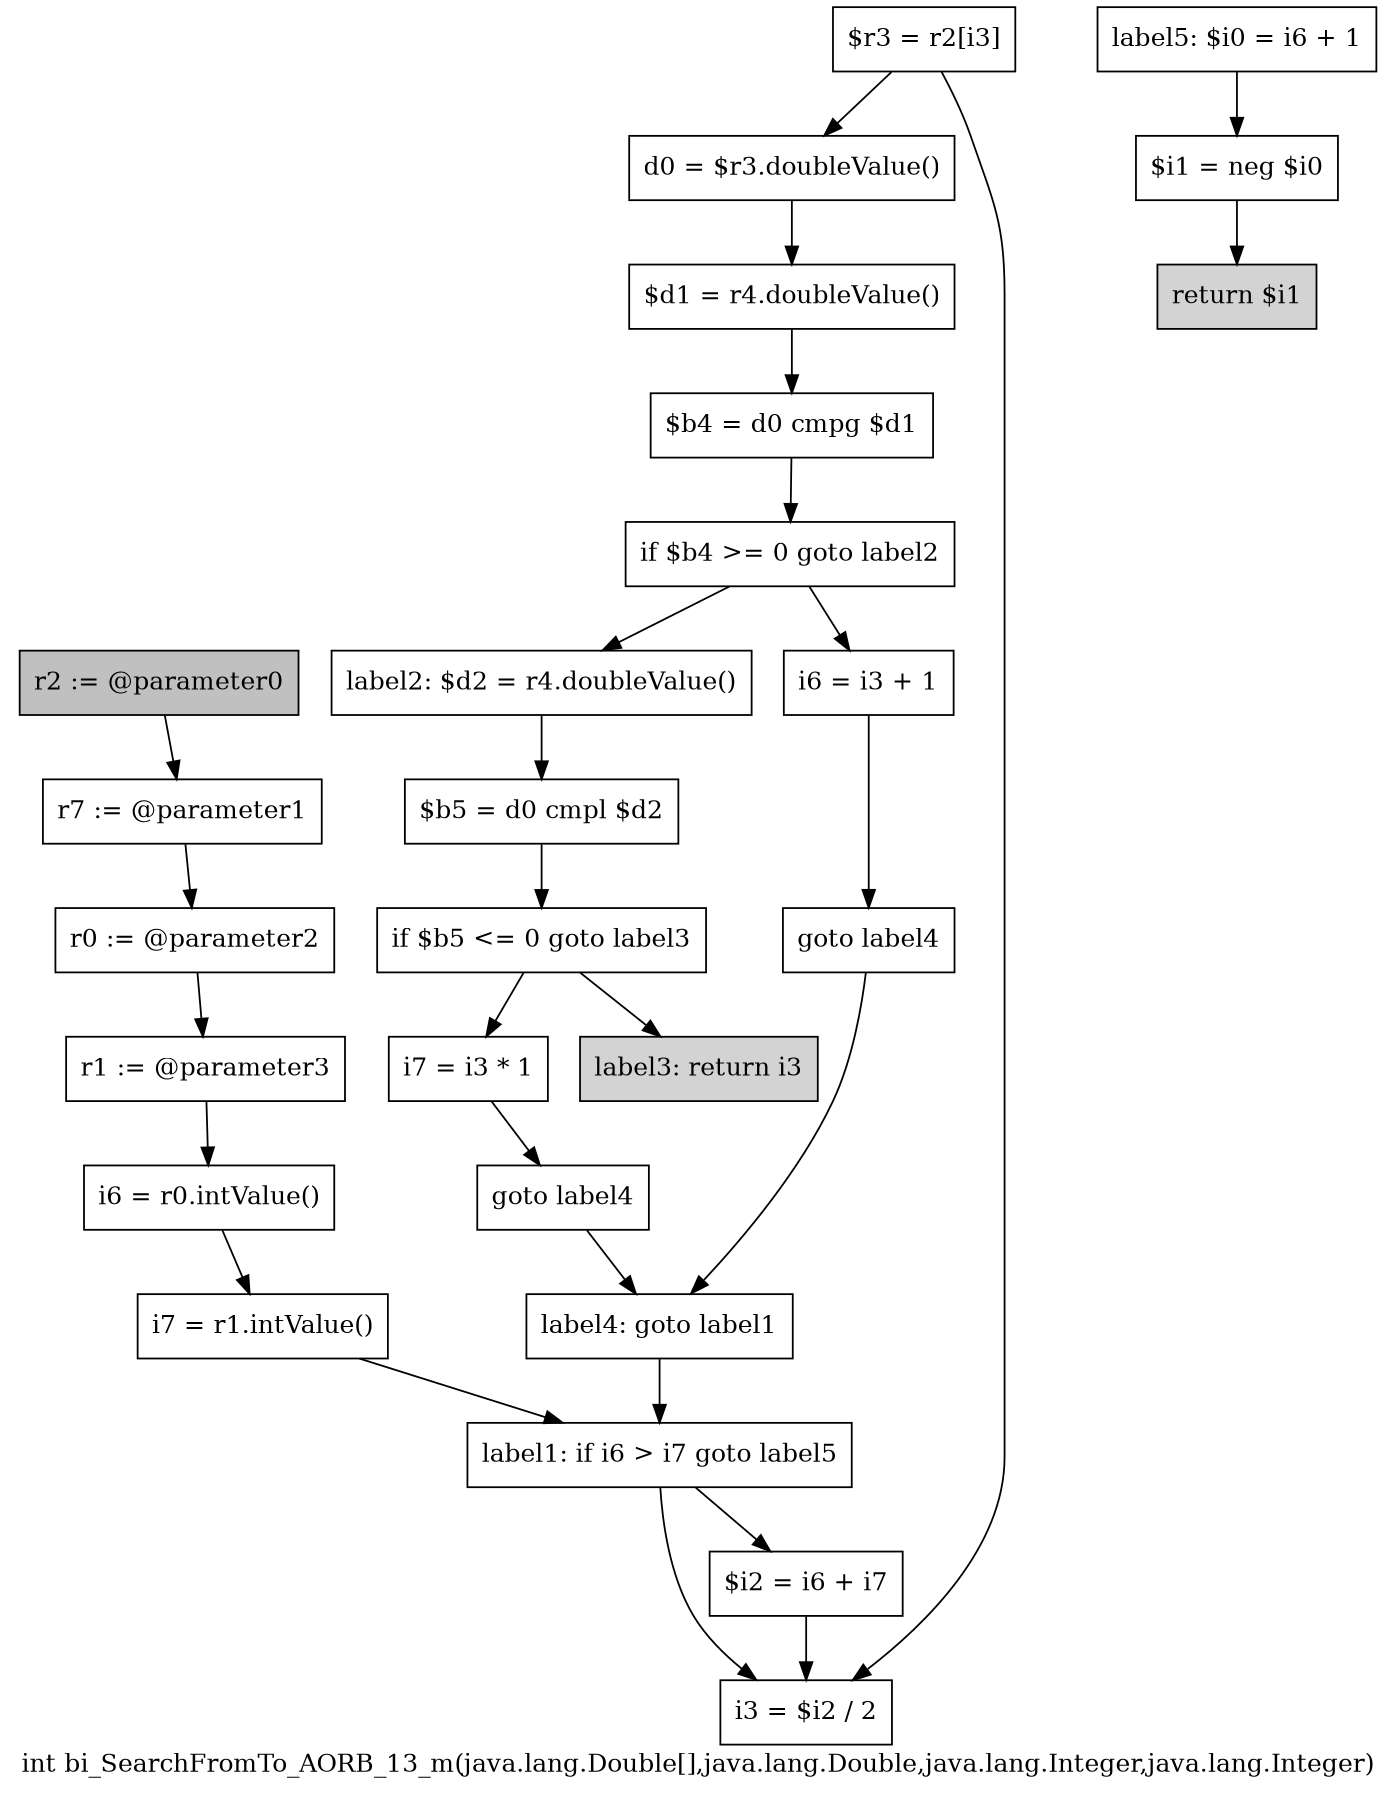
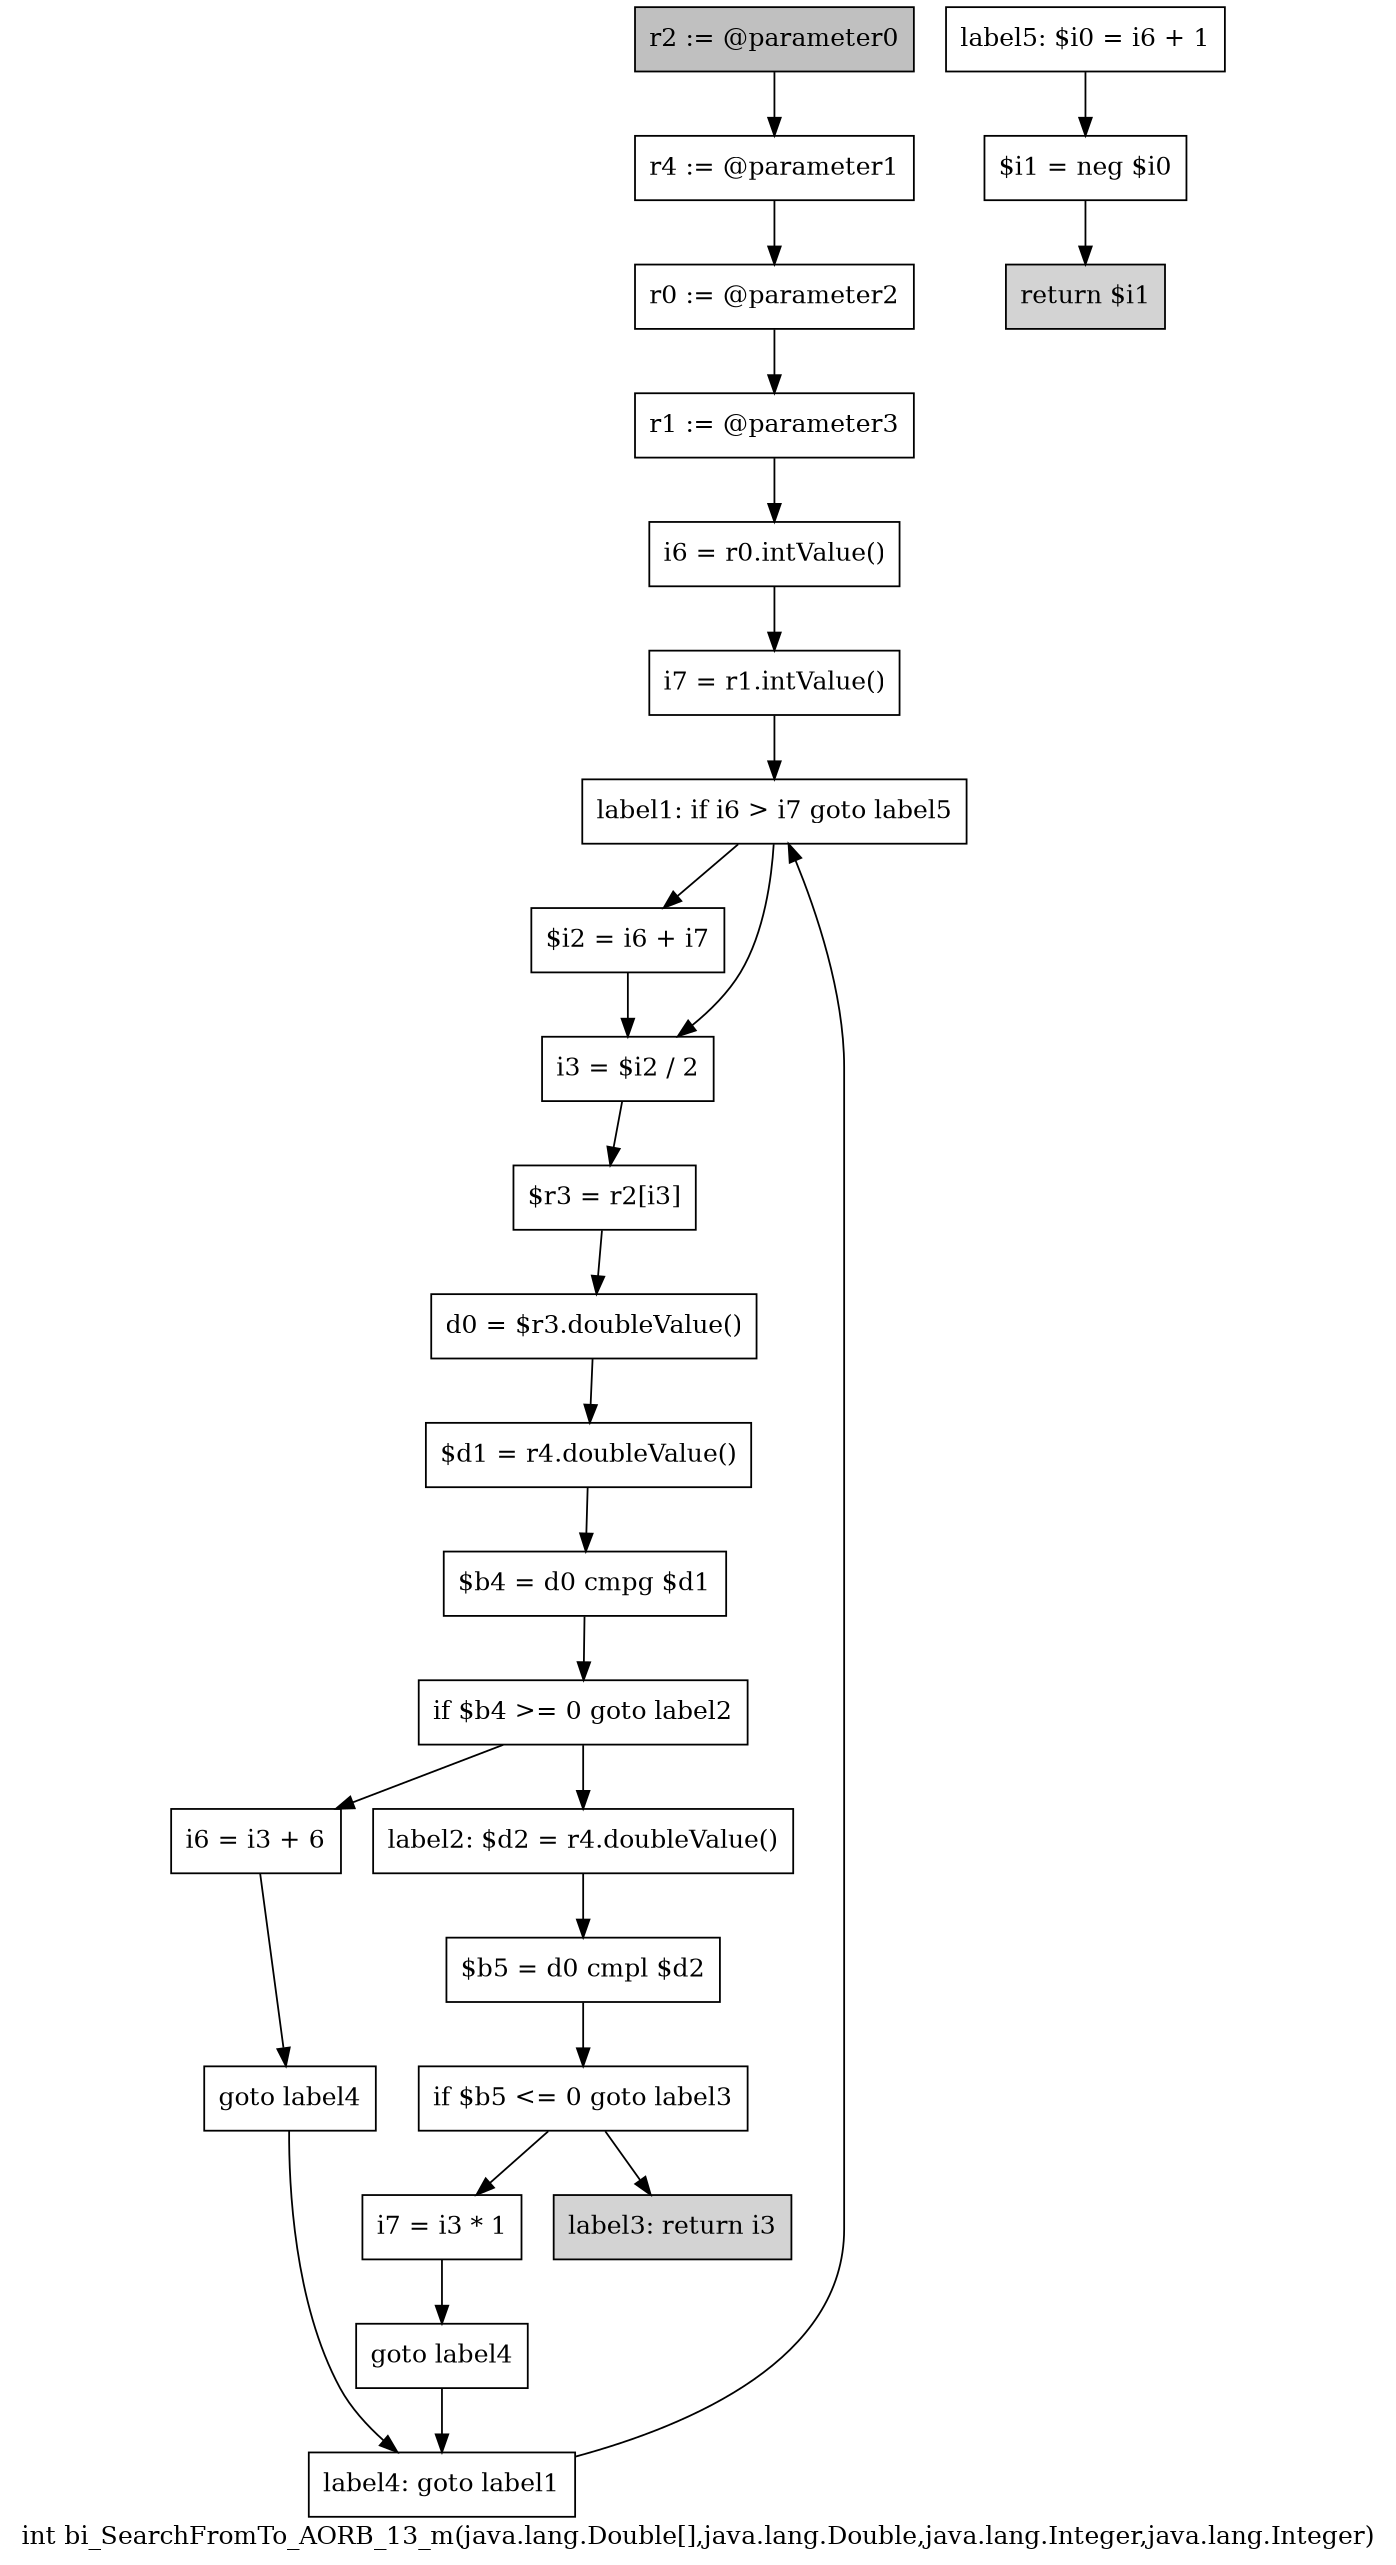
(869, 683) -> (256, 1841)
(182, 812) -> (774, 168)
(1005, 889) -> (618, 1125)
